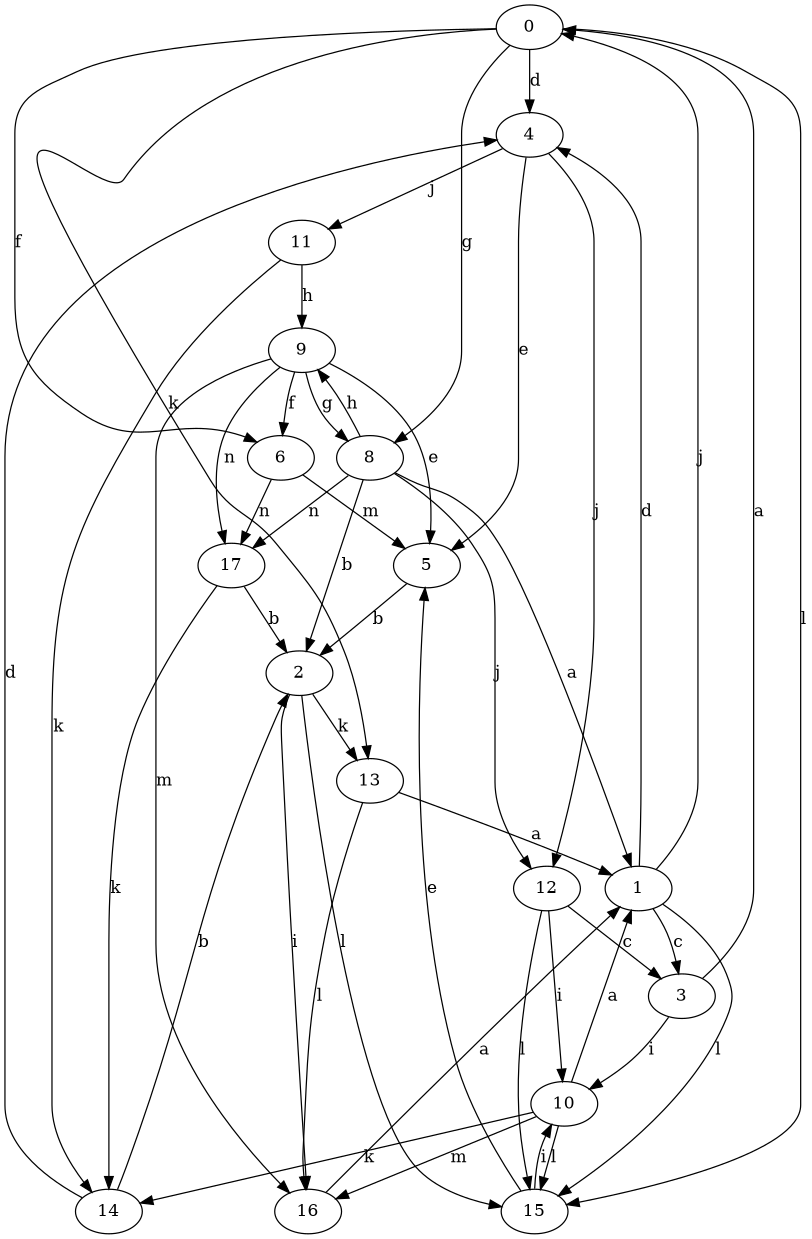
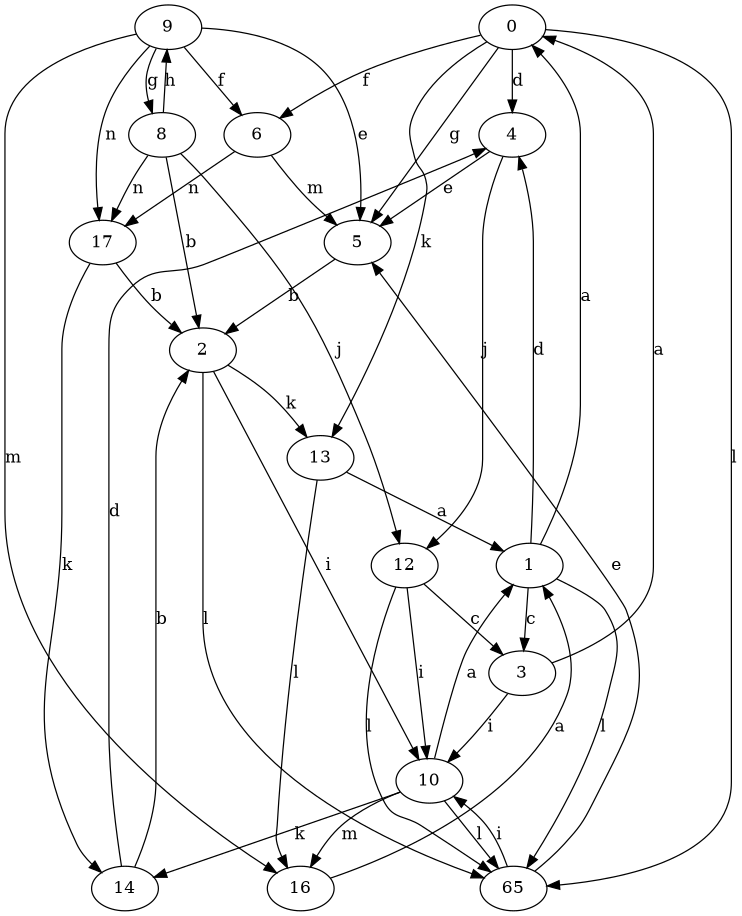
(302, 243) -> none
(462, 243) -> (439, 130)
(701, 458) -> (586, 296)
(544, 637) -> none
(291, 935) -> (313, 560)
(535, 1212) -> (514, 889)
